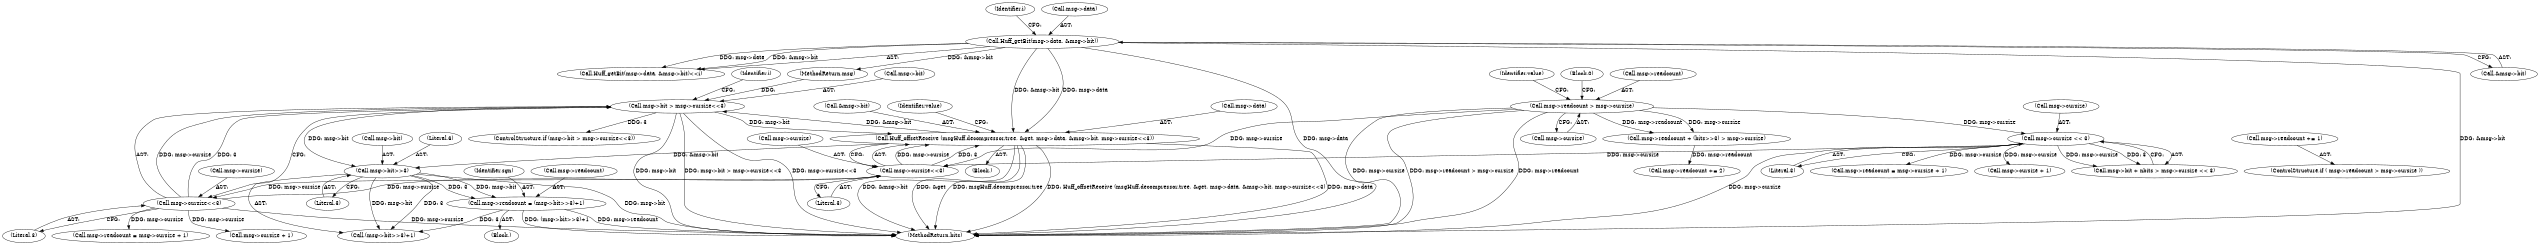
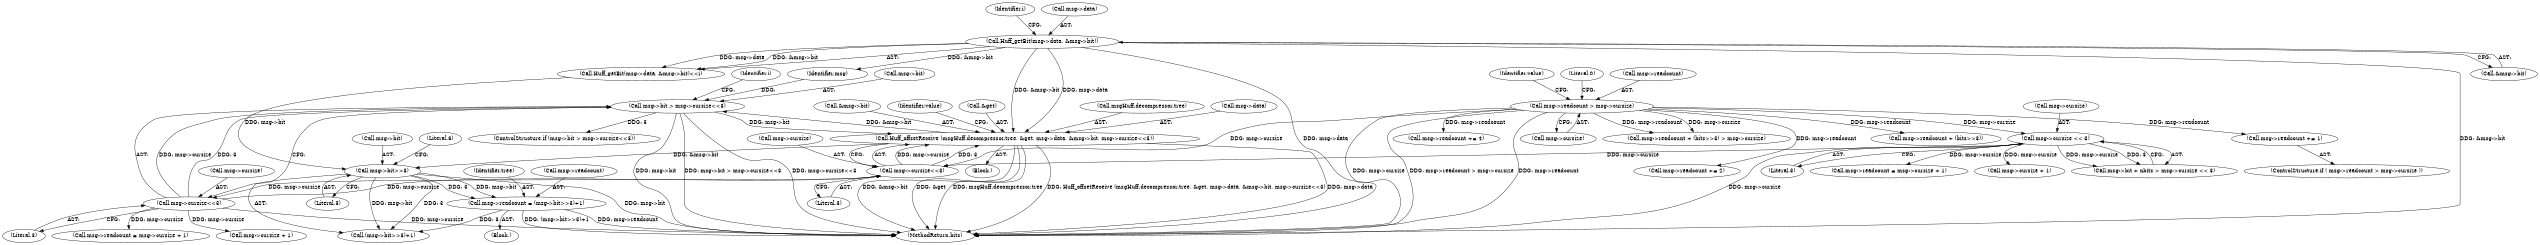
(828, 74) -> (828, 74)
(1582, 74) -> (1582, 74)
none -> (982, 106)
none -> (1142, 106)
none -> (1948, 114)
(370, 117) -> (341, 96)
none -> (1446, 139)
none -> (1936, 139)
(1692, 154) -> (1765, 122)
(423, 155) -> (423, 155)
(494, 171) -> (494, 171)
